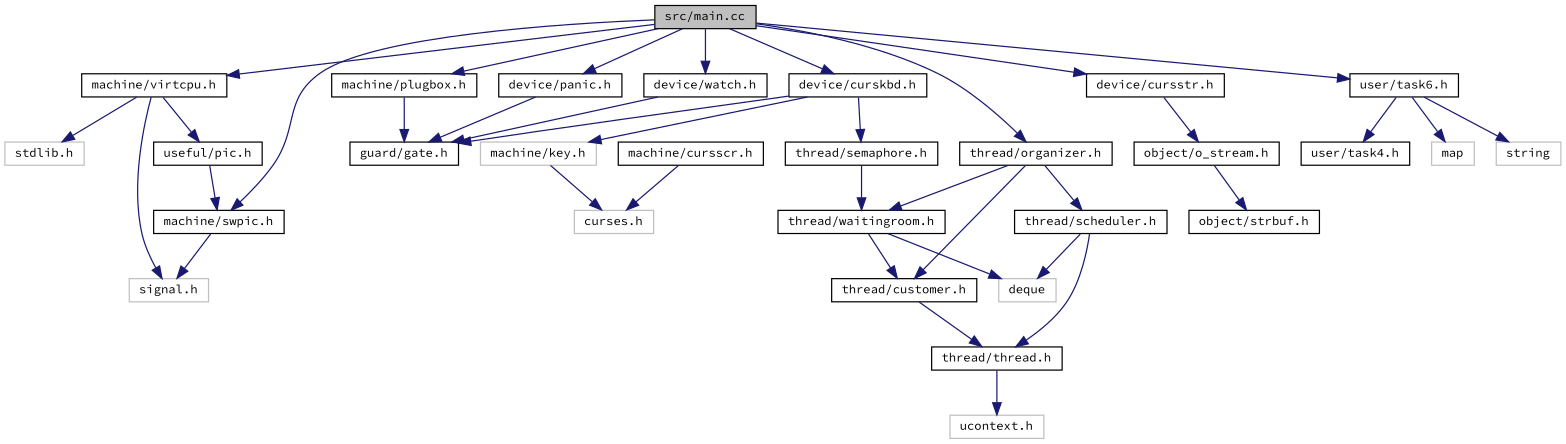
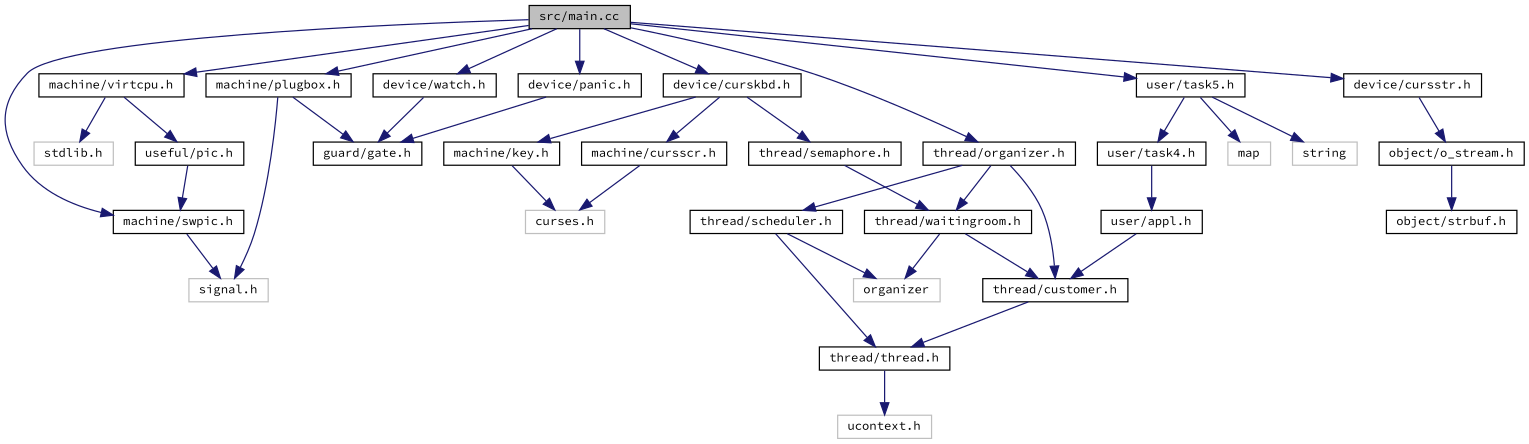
(1404, 85) -> (1191, 85)
(630, 118) -> (698, 115)
(538, 154) -> (502, 154)
(138, 183) -> (266, 184)
none -> (1152, 222)
(1027, 290) -> (897, 290)
